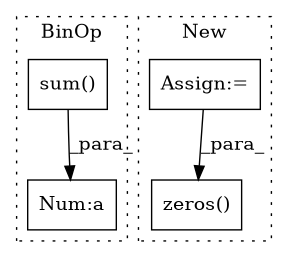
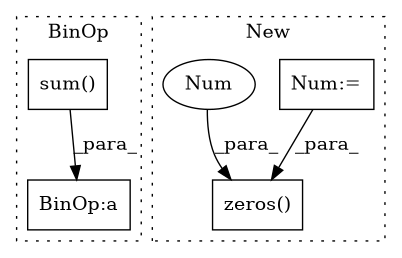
(205, 84) -> (327, 84)
none -> (209, 84)
(72, 205) -> (79, 205)
